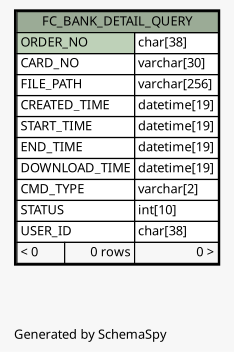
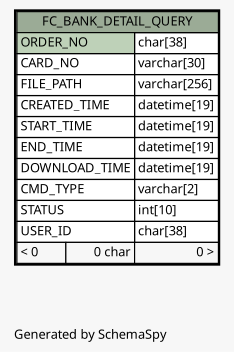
(111, 252) -> (112, 252)
